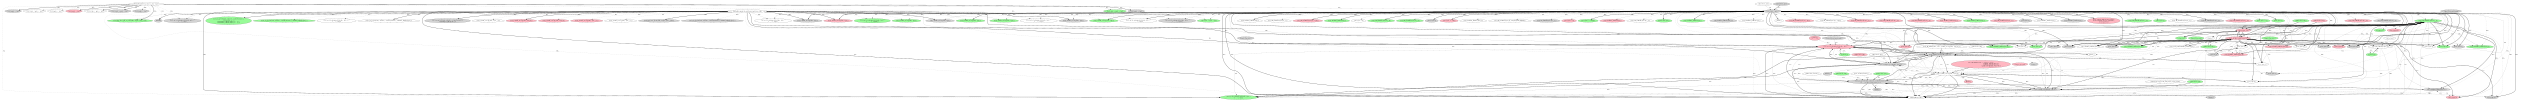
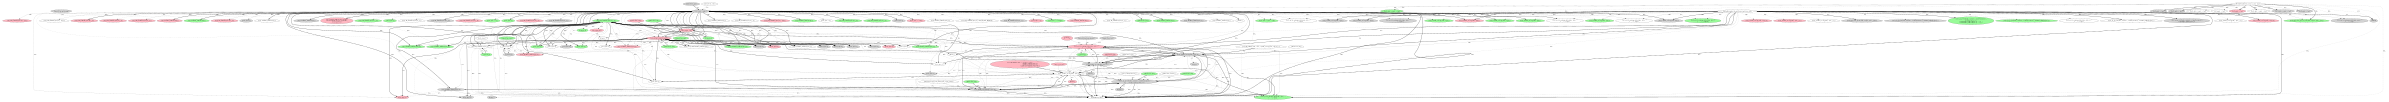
none -> (411, 47)
